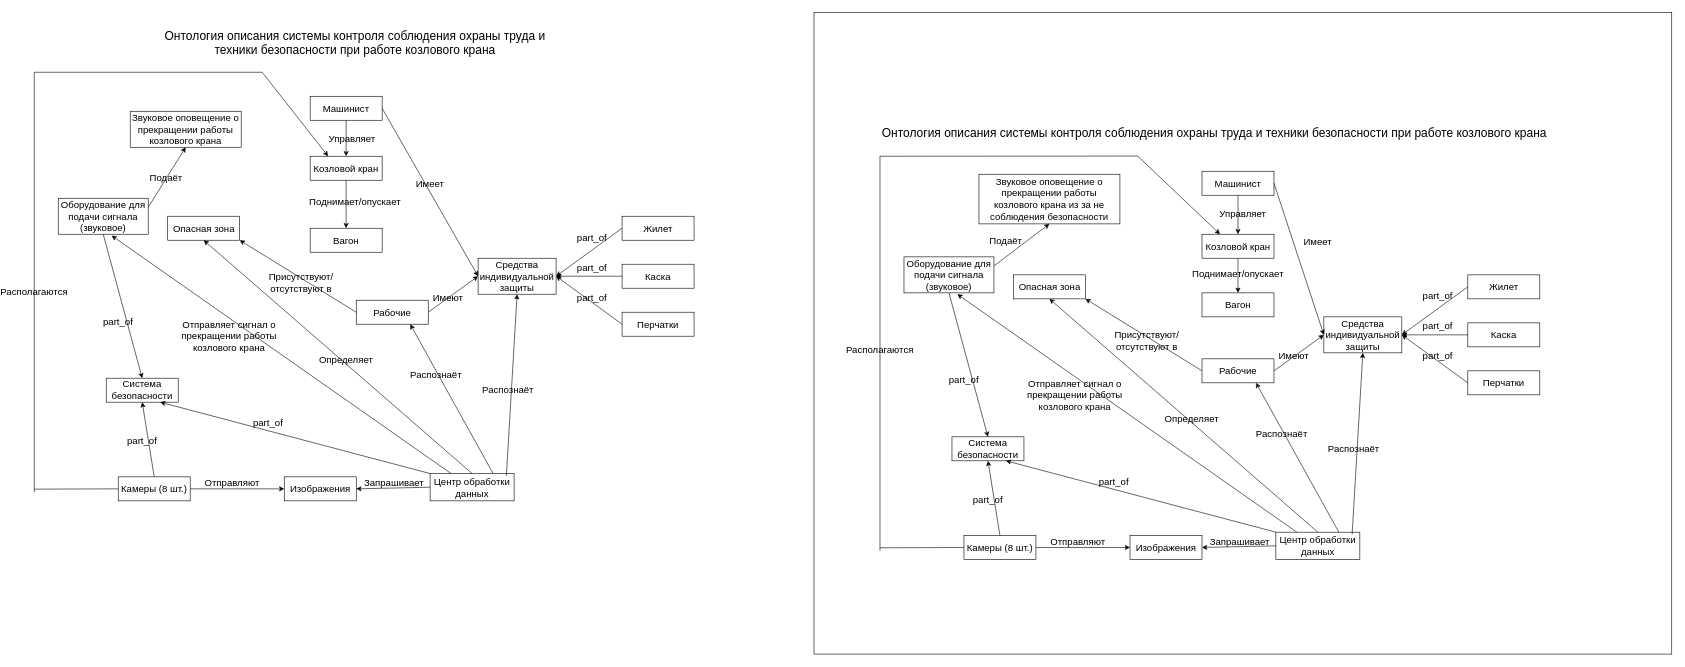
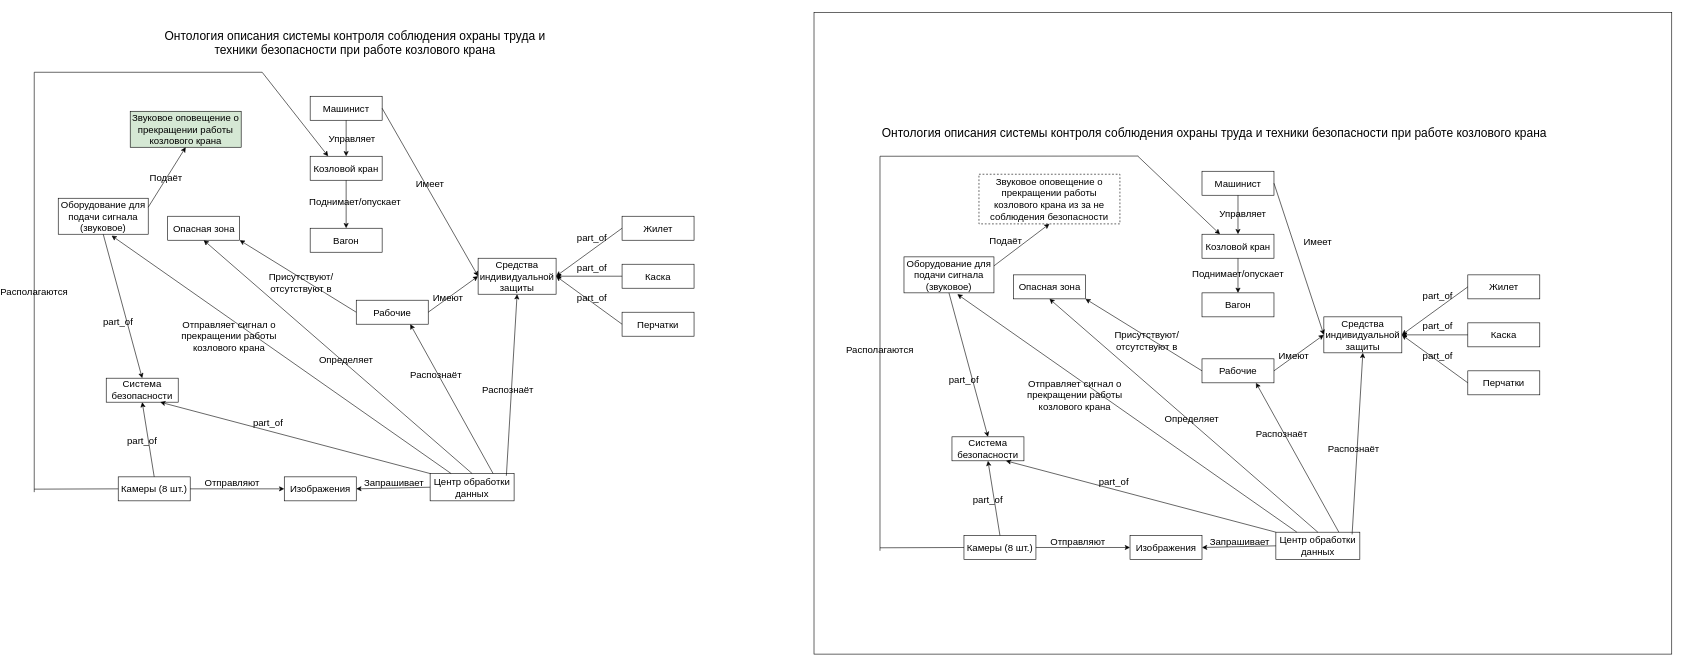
(185, 129) -> (185, 129)
(1049, 199) -> (1049, 199)
